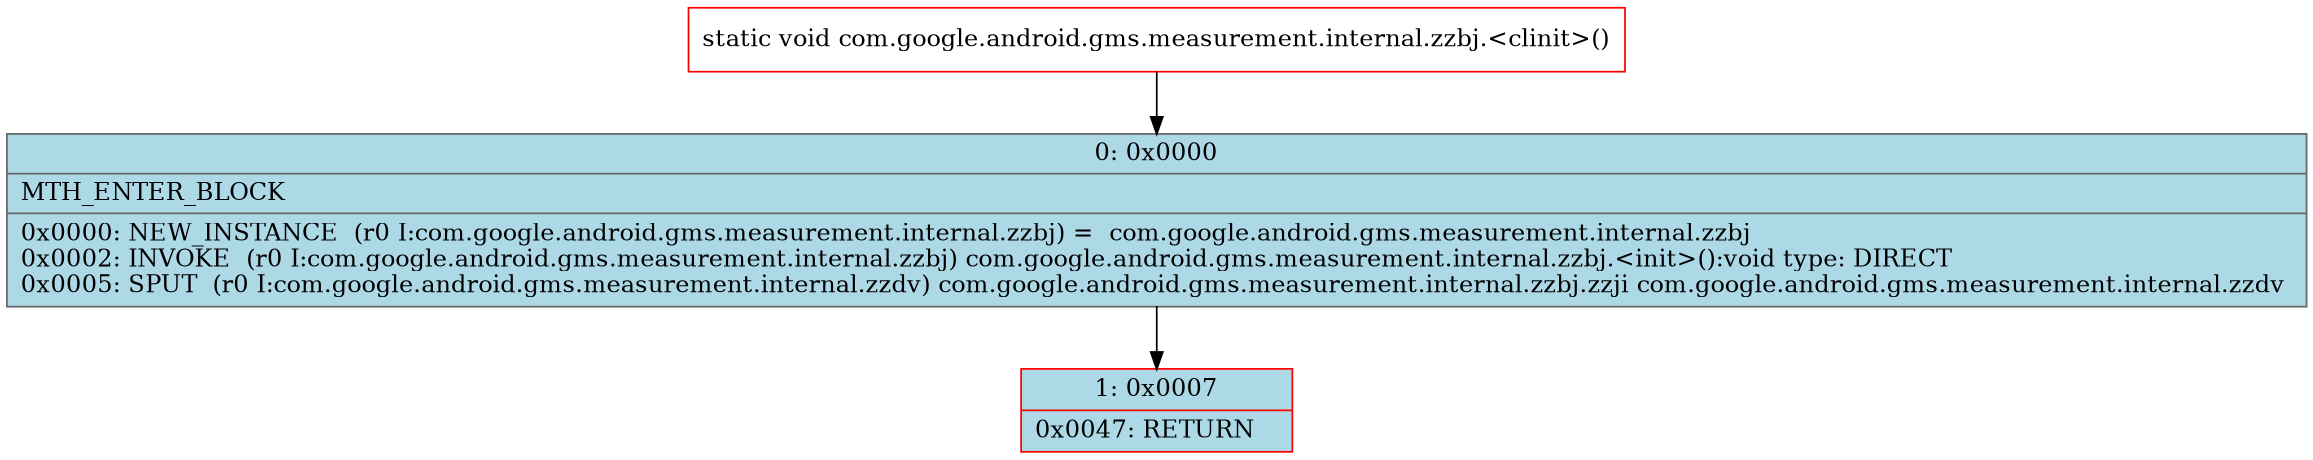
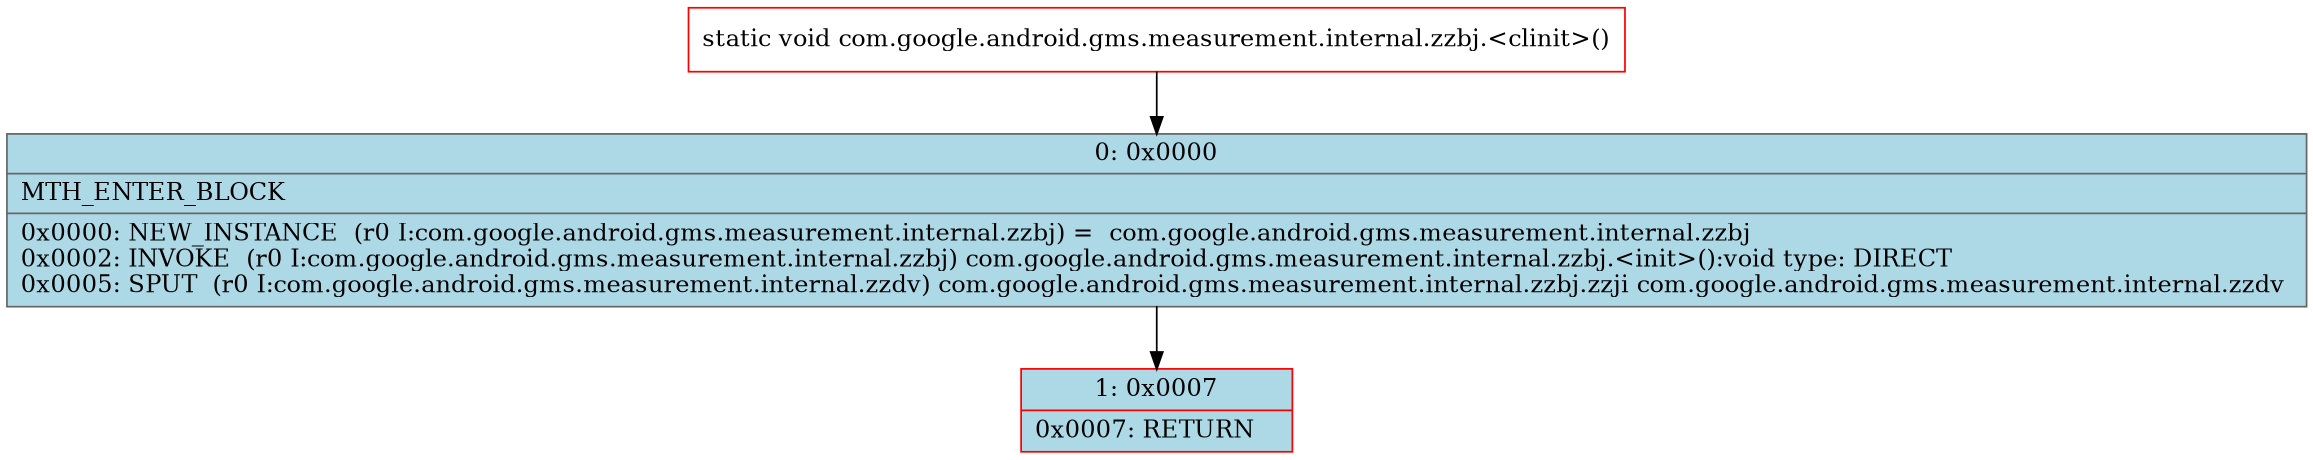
(1157, 430) -> (1157, 430)
